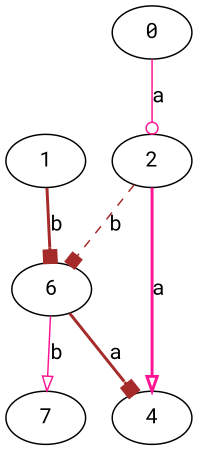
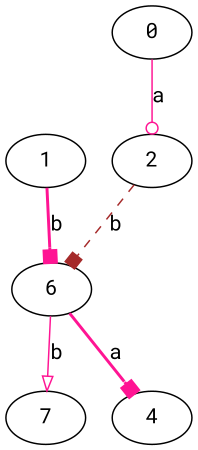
(48, 218) -> (48, 218)
(152, 282) -> none
(97, 347) -> (97, 347)
